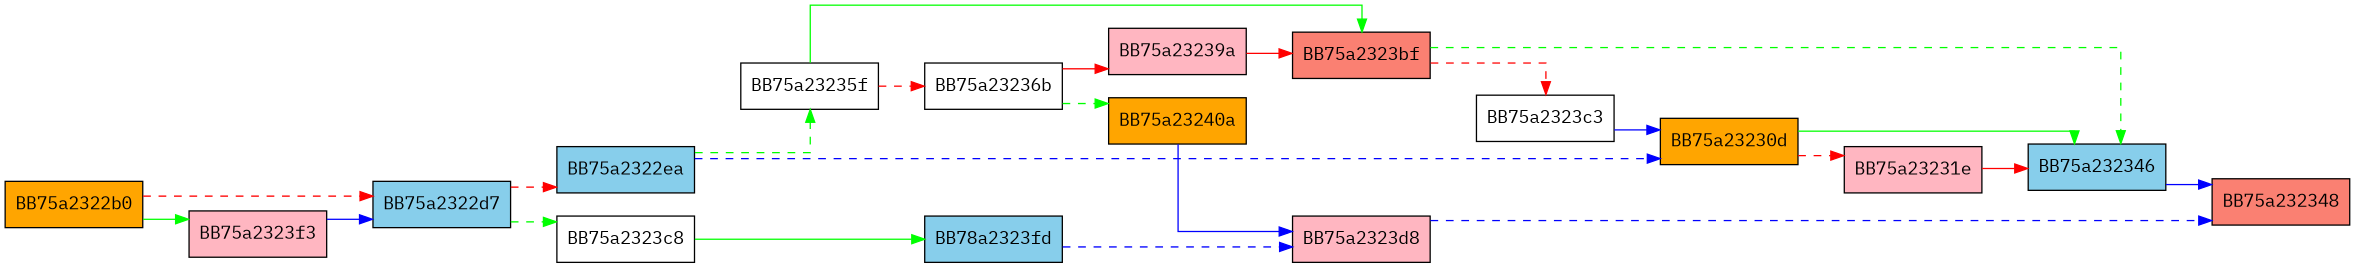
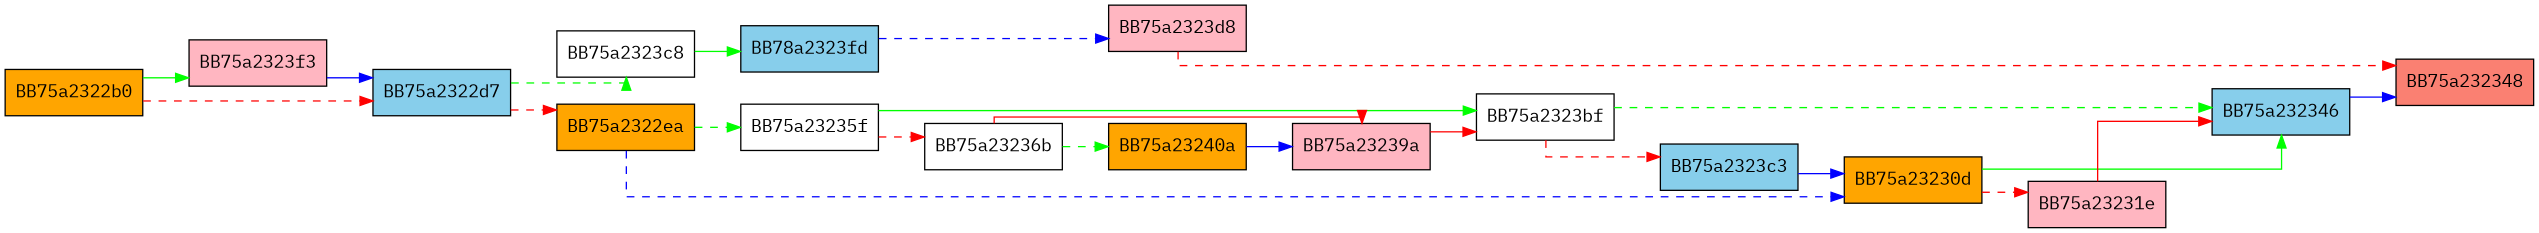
(1361, 55) -> (1545, 117)
(1545, 118) -> (1729, 167)
(626, 170) -> (626, 127)
(1815, 221) -> (1773, 66)
(1185, 231) -> (1263, 147)
